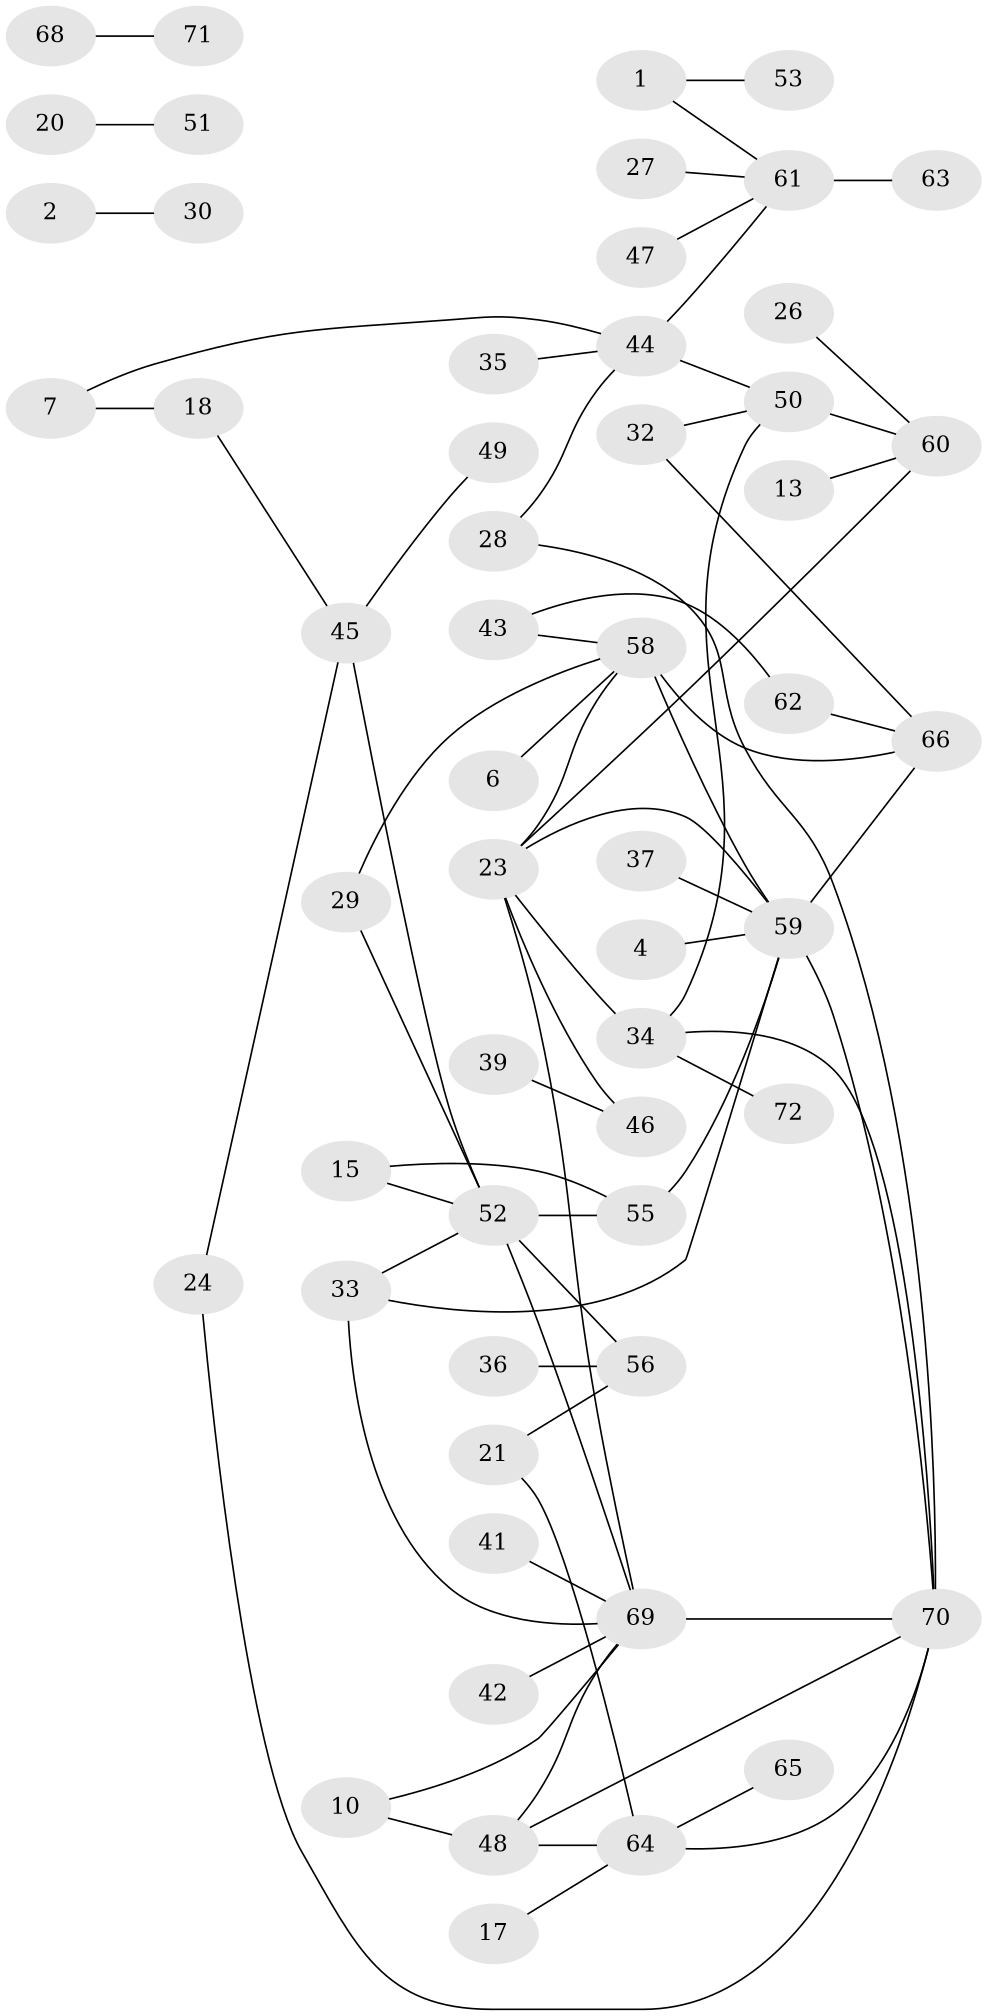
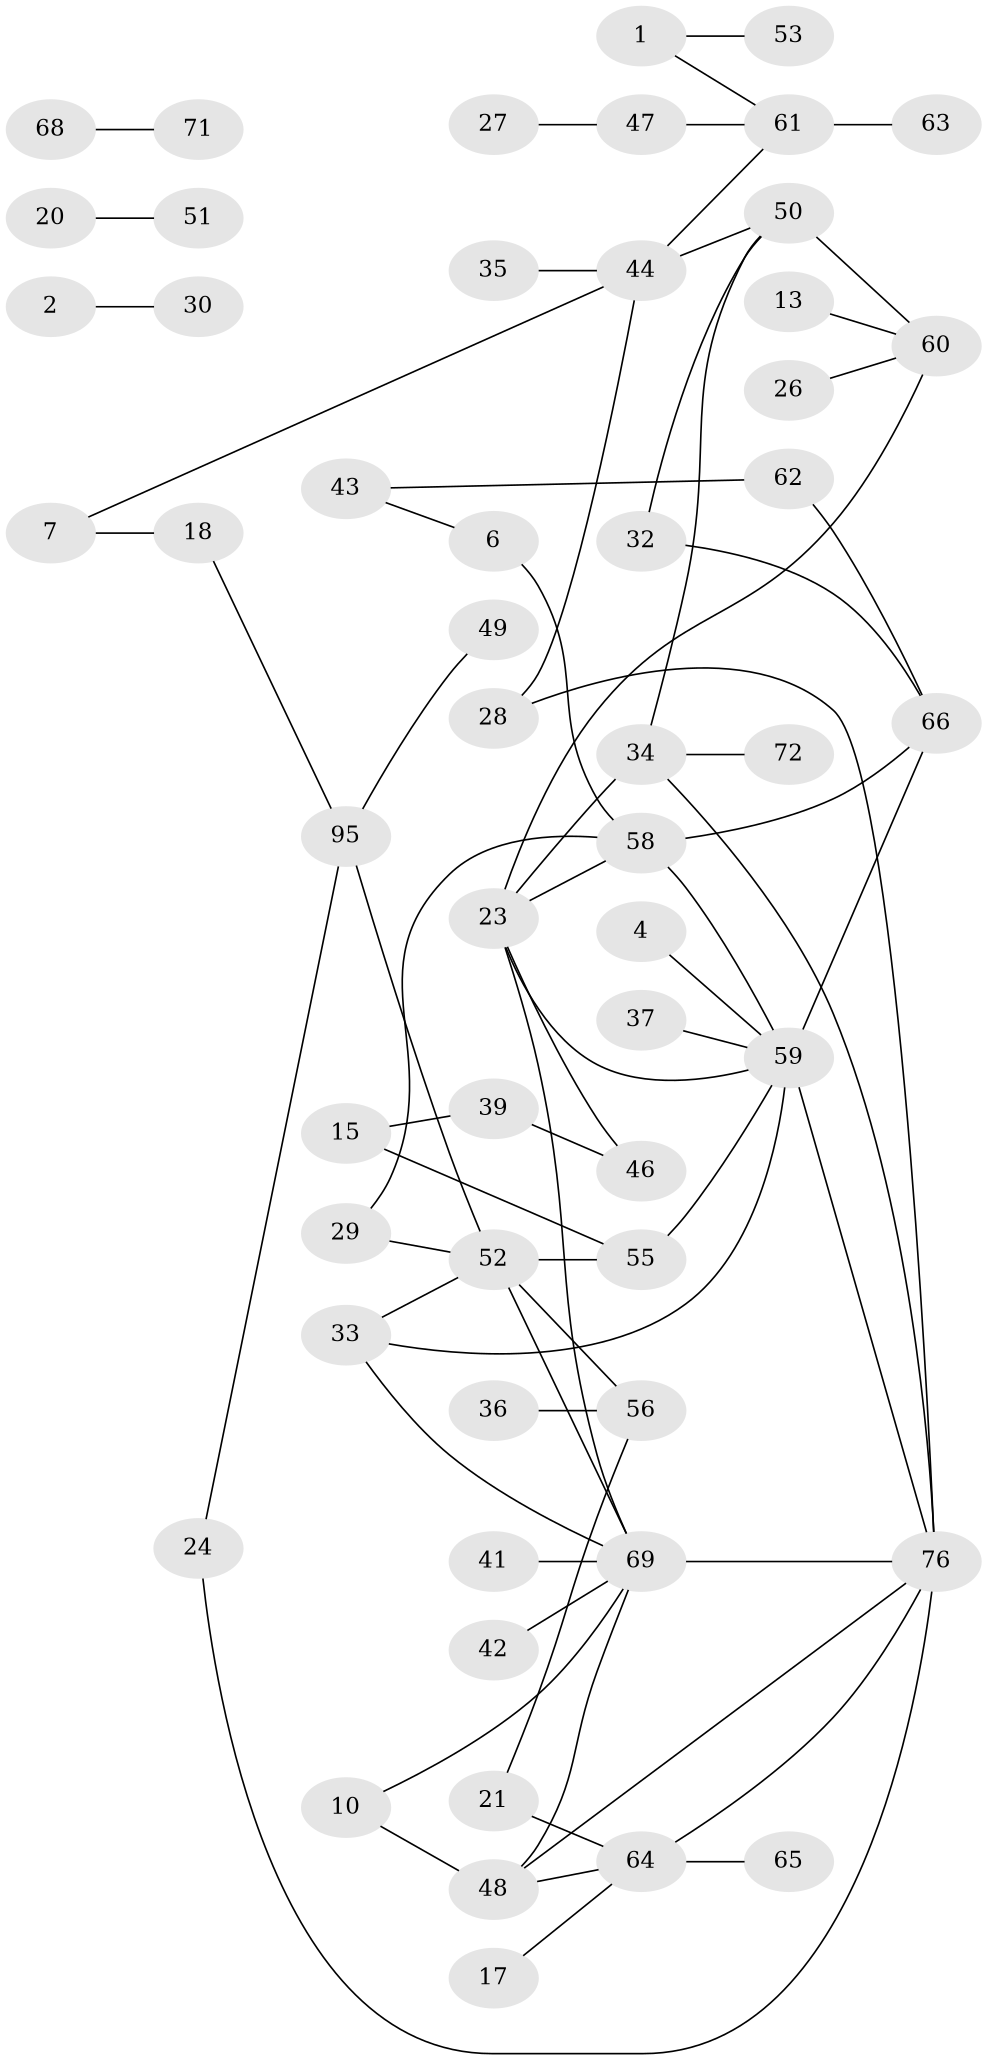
(715, 175) -> (568, 125)
(346, 633) -> (346, 837)
(568, 639) -> (420, 515)
(420, 1193) -> (420, 1121)
(937, 1619) -> (937, 1562)
